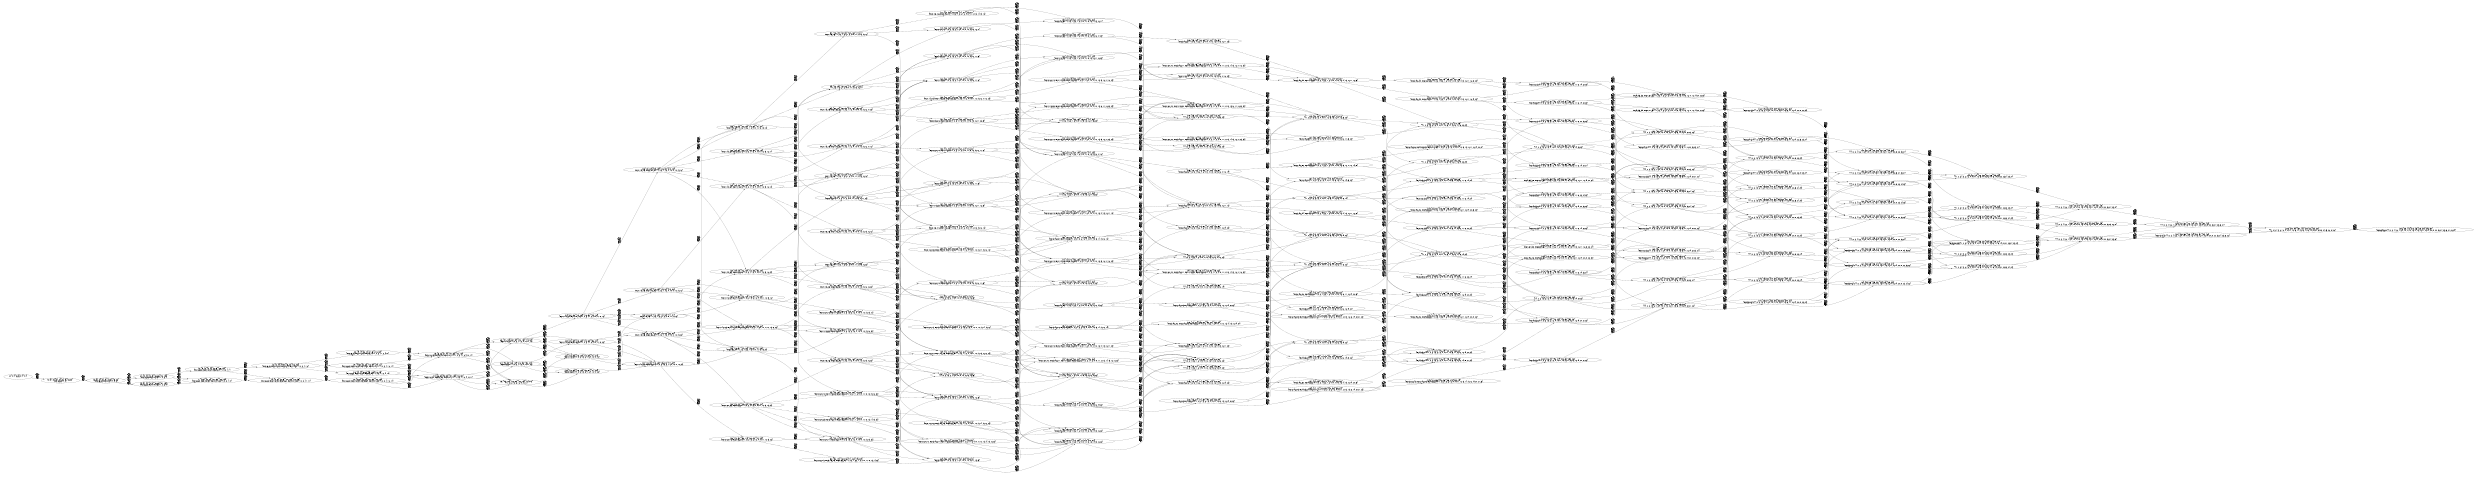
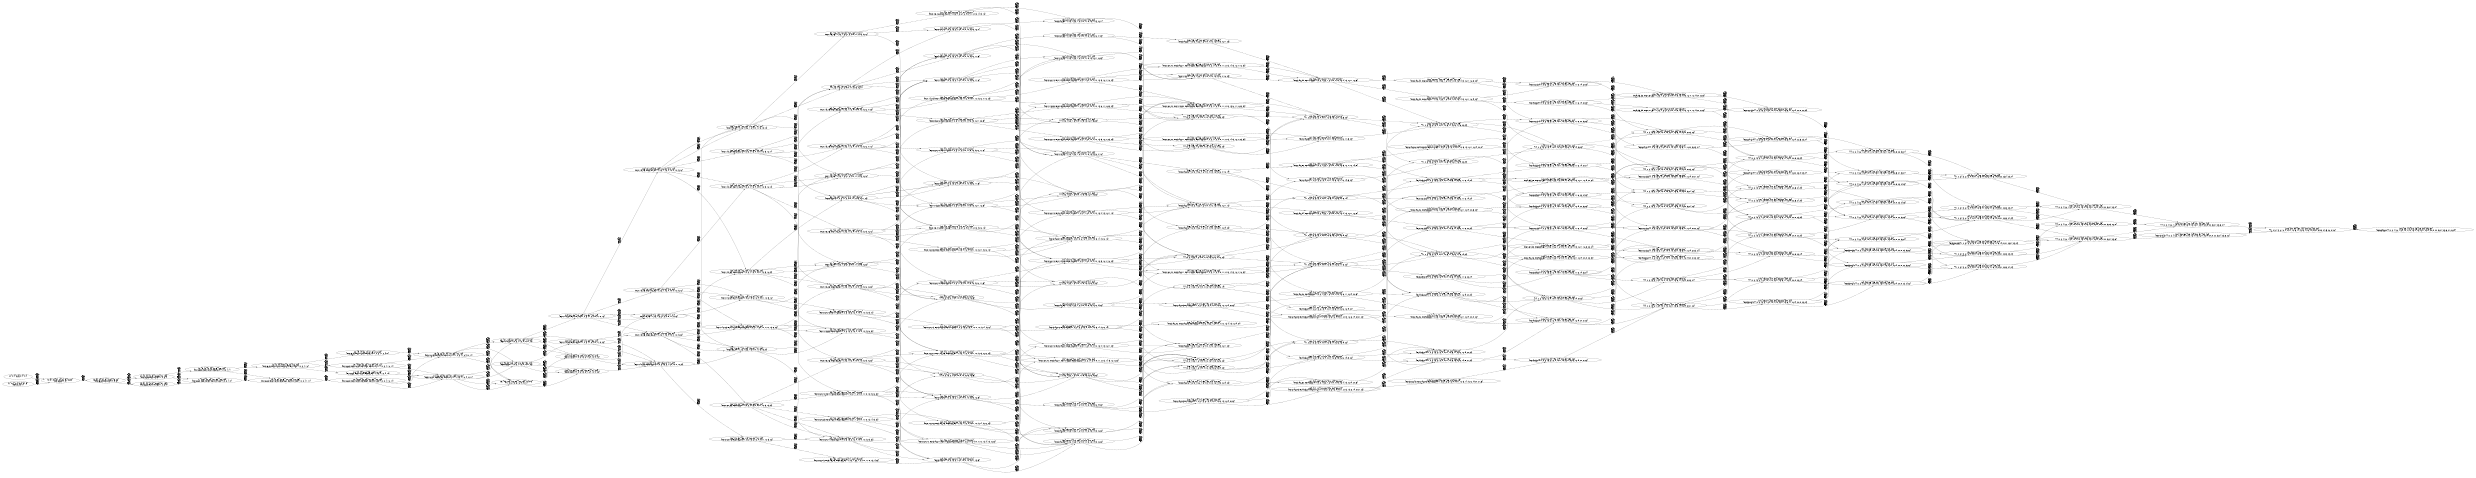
none -> (18, 384)
